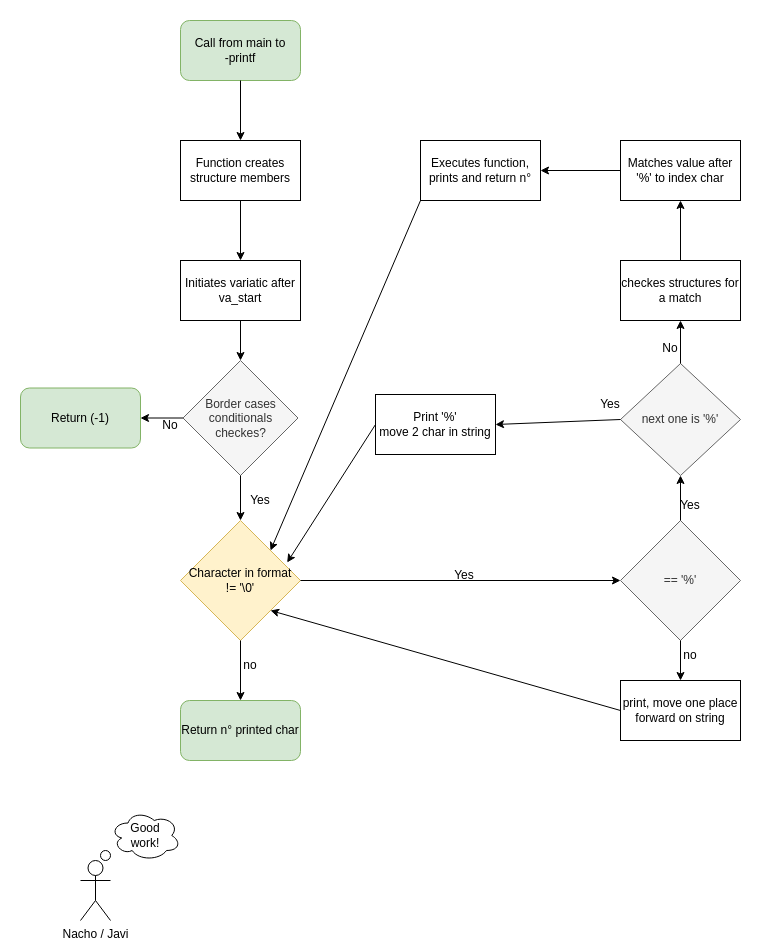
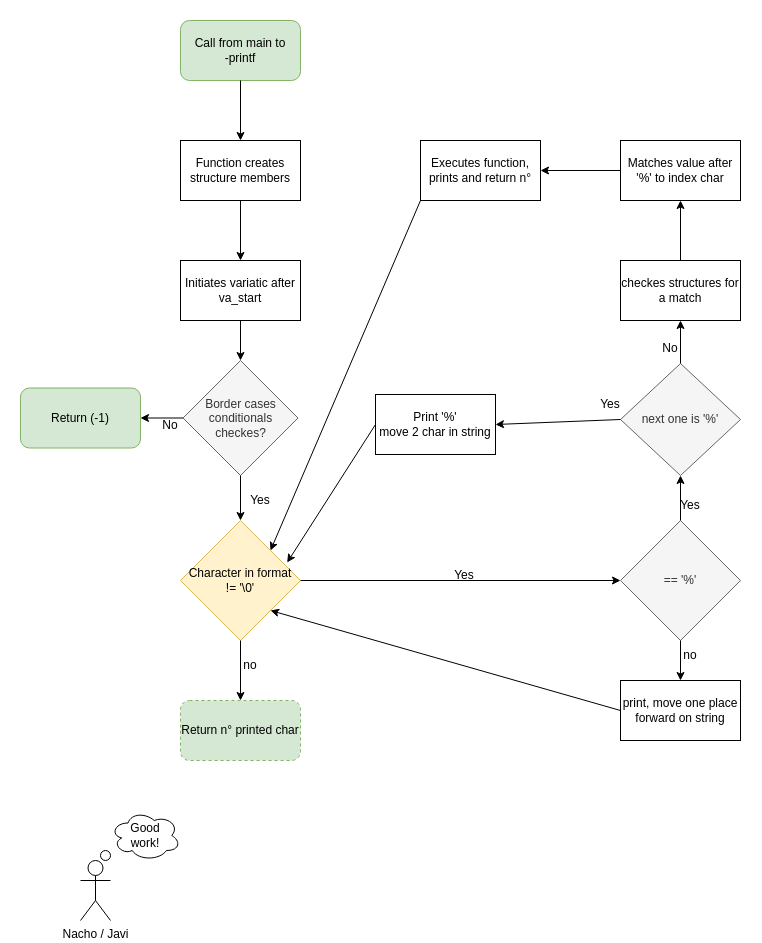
(241, 731) -> (241, 731)
